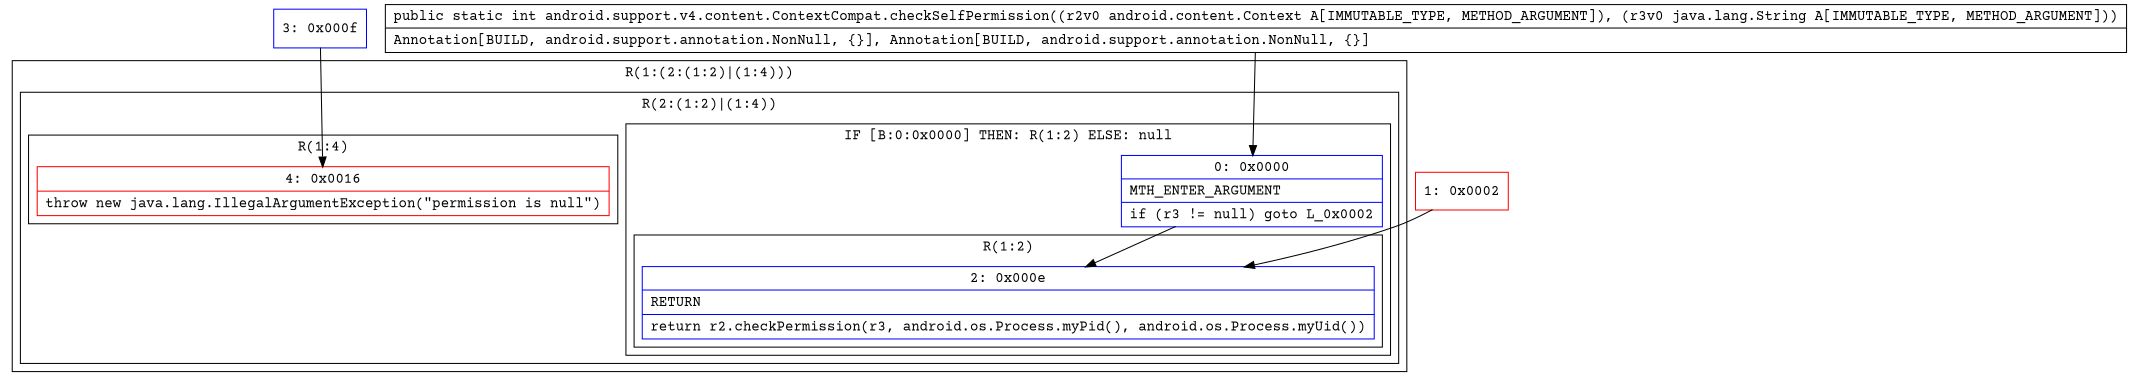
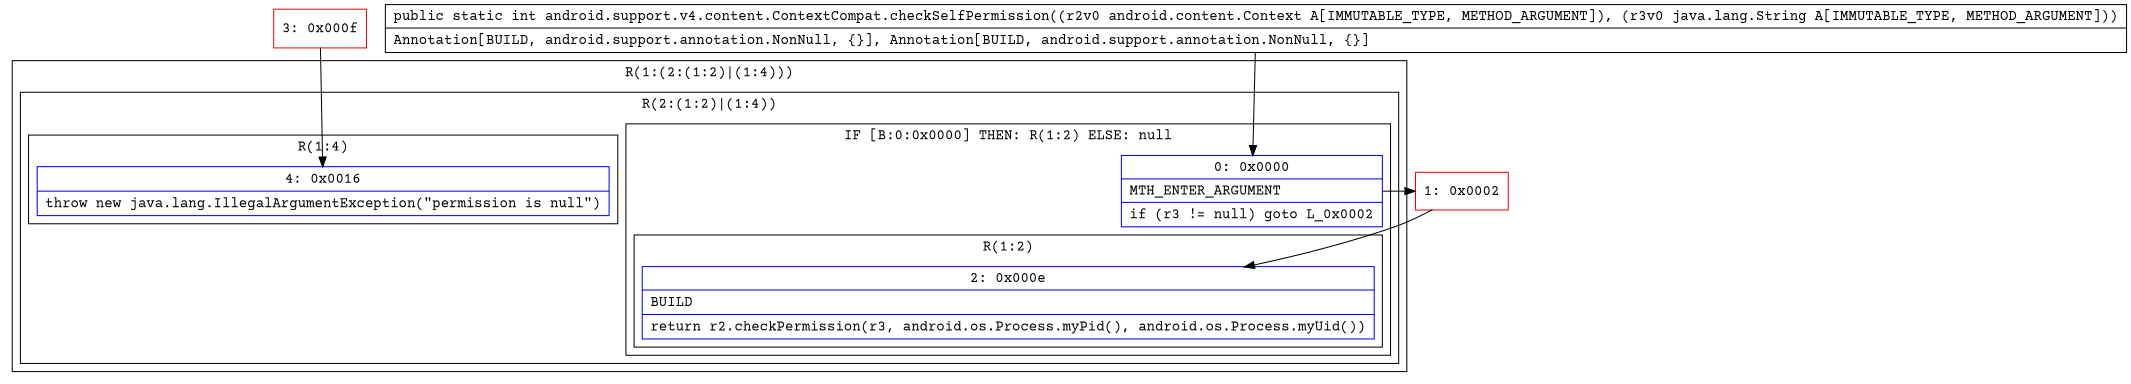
(320, 29) -> (320, 29)
(323, 191) -> (323, 191)
(1135, 245) -> (1393, 191)
(676, 302) -> (672, 302)
